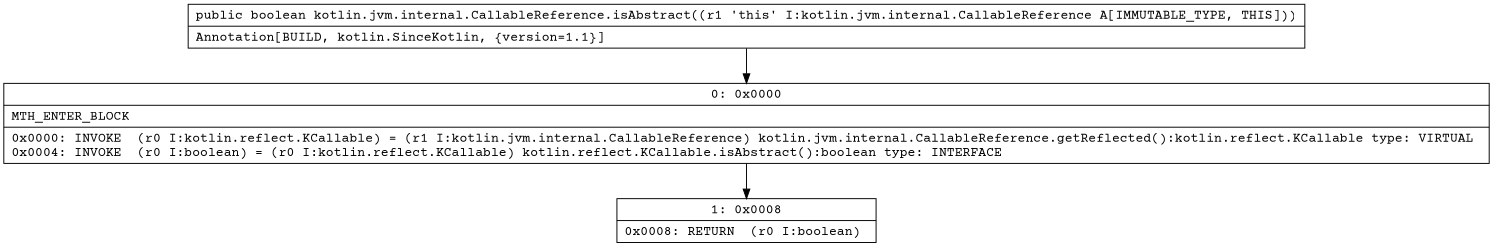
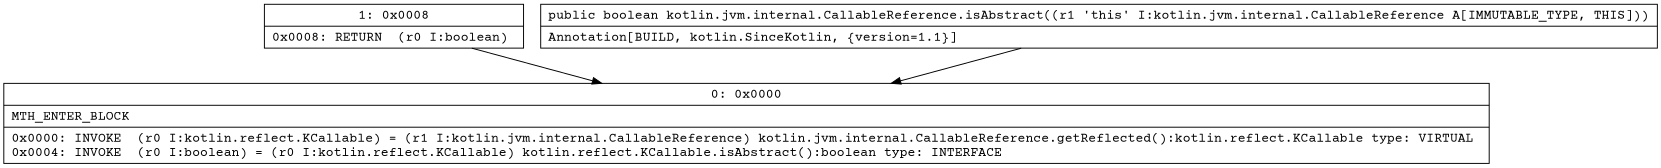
(747, 176) -> (532, 64)
